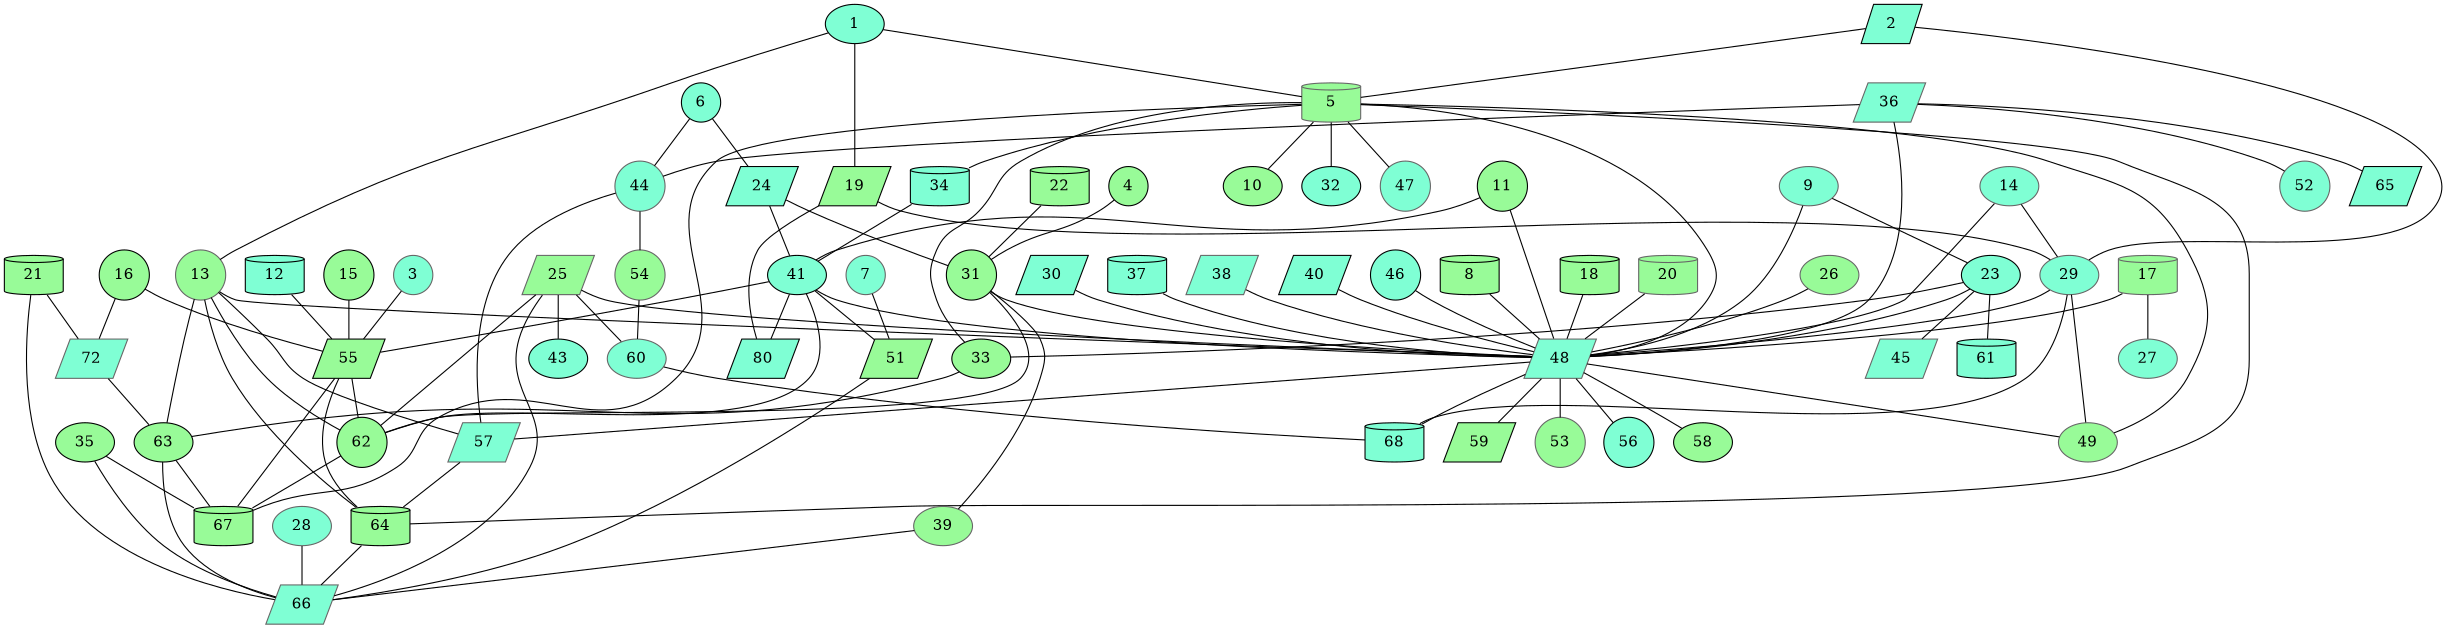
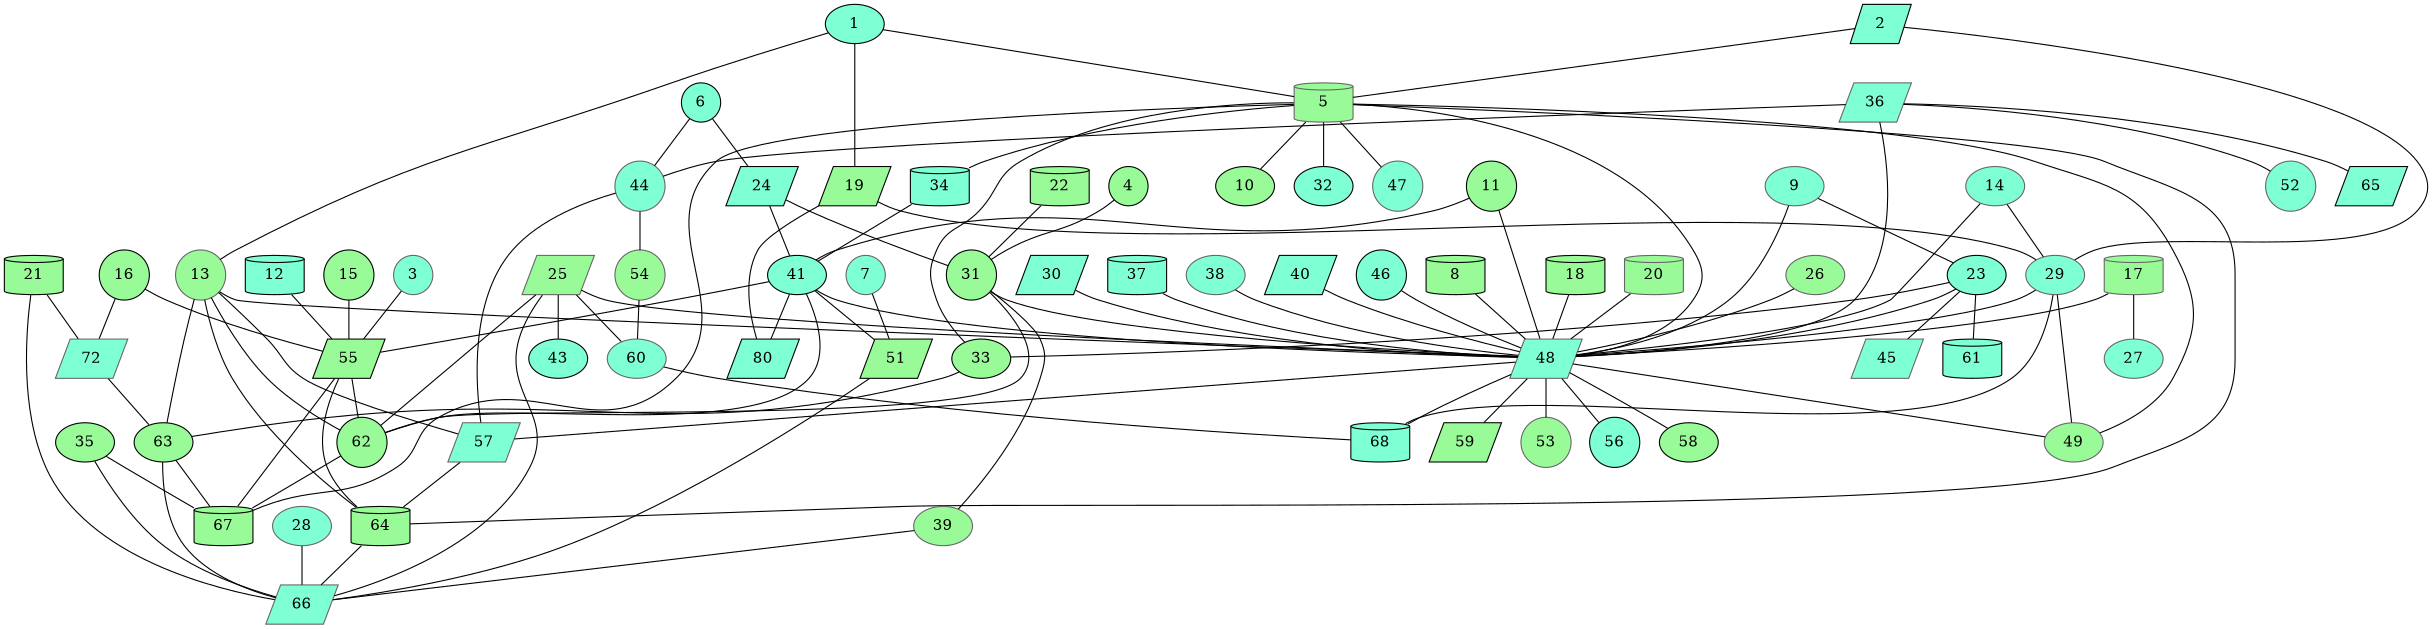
(1222, 275) -> (1216, 275)
